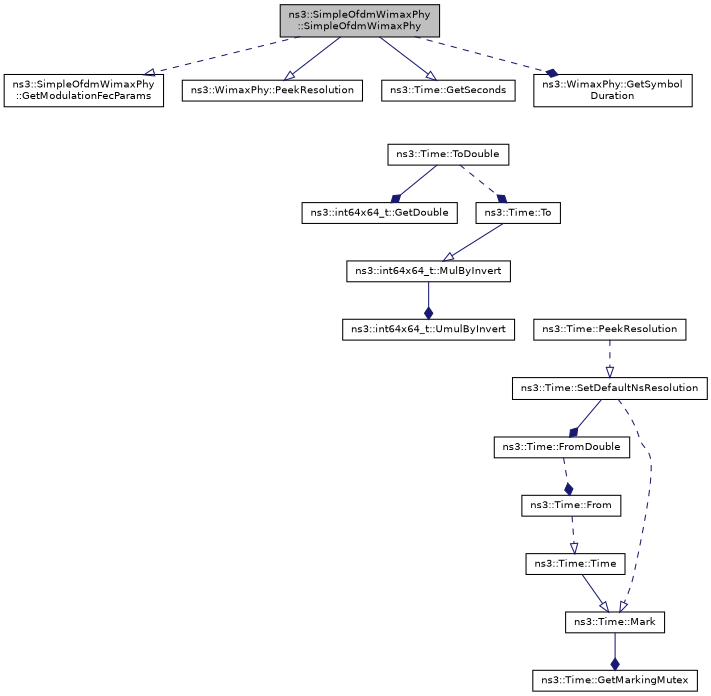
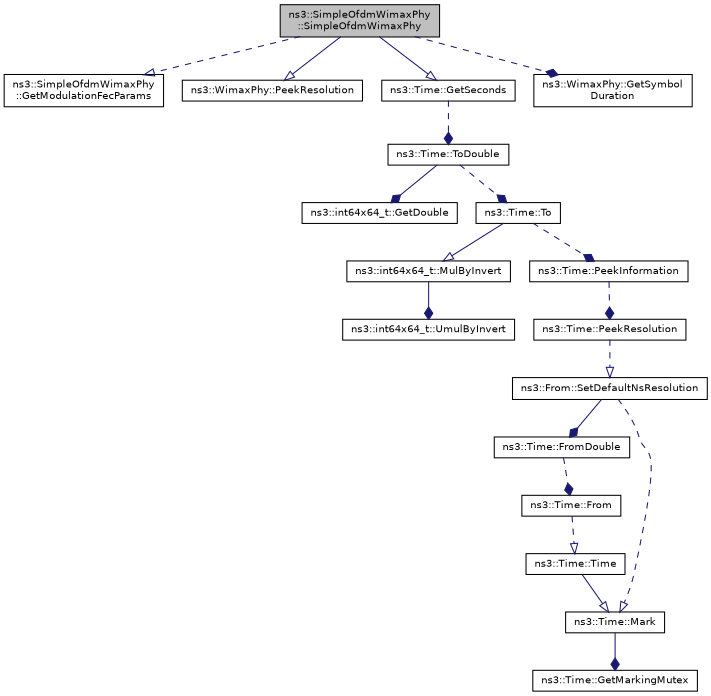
none -> (448, 116)
none -> (609, 271)
(610, 389) -> (610, 389)
